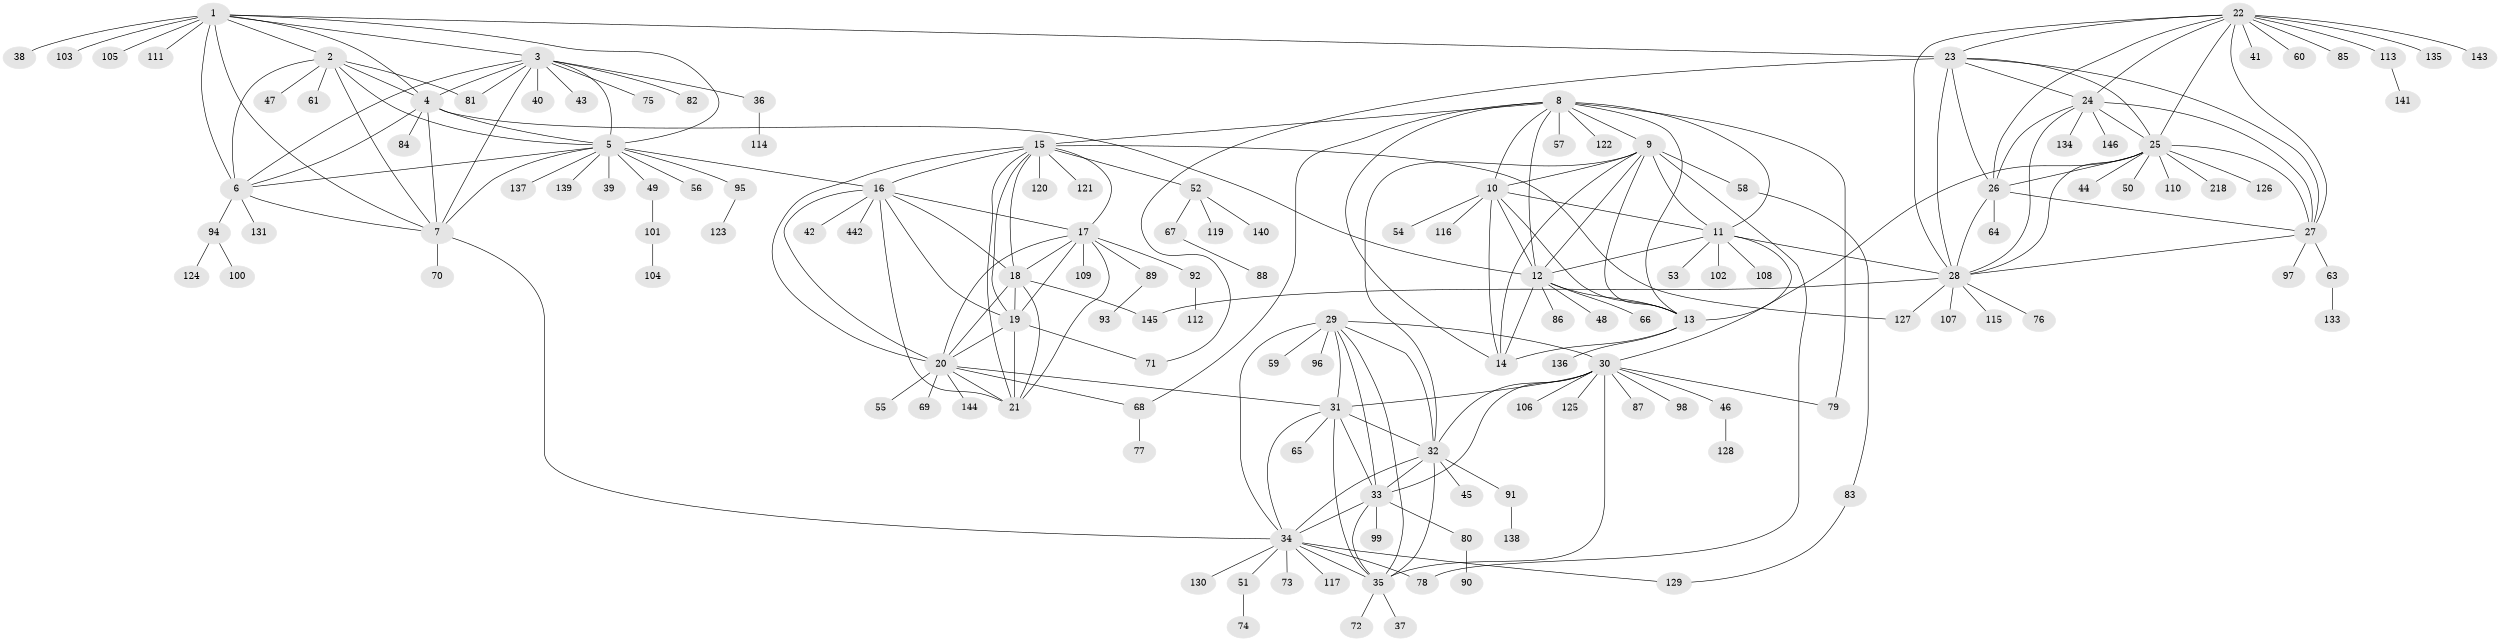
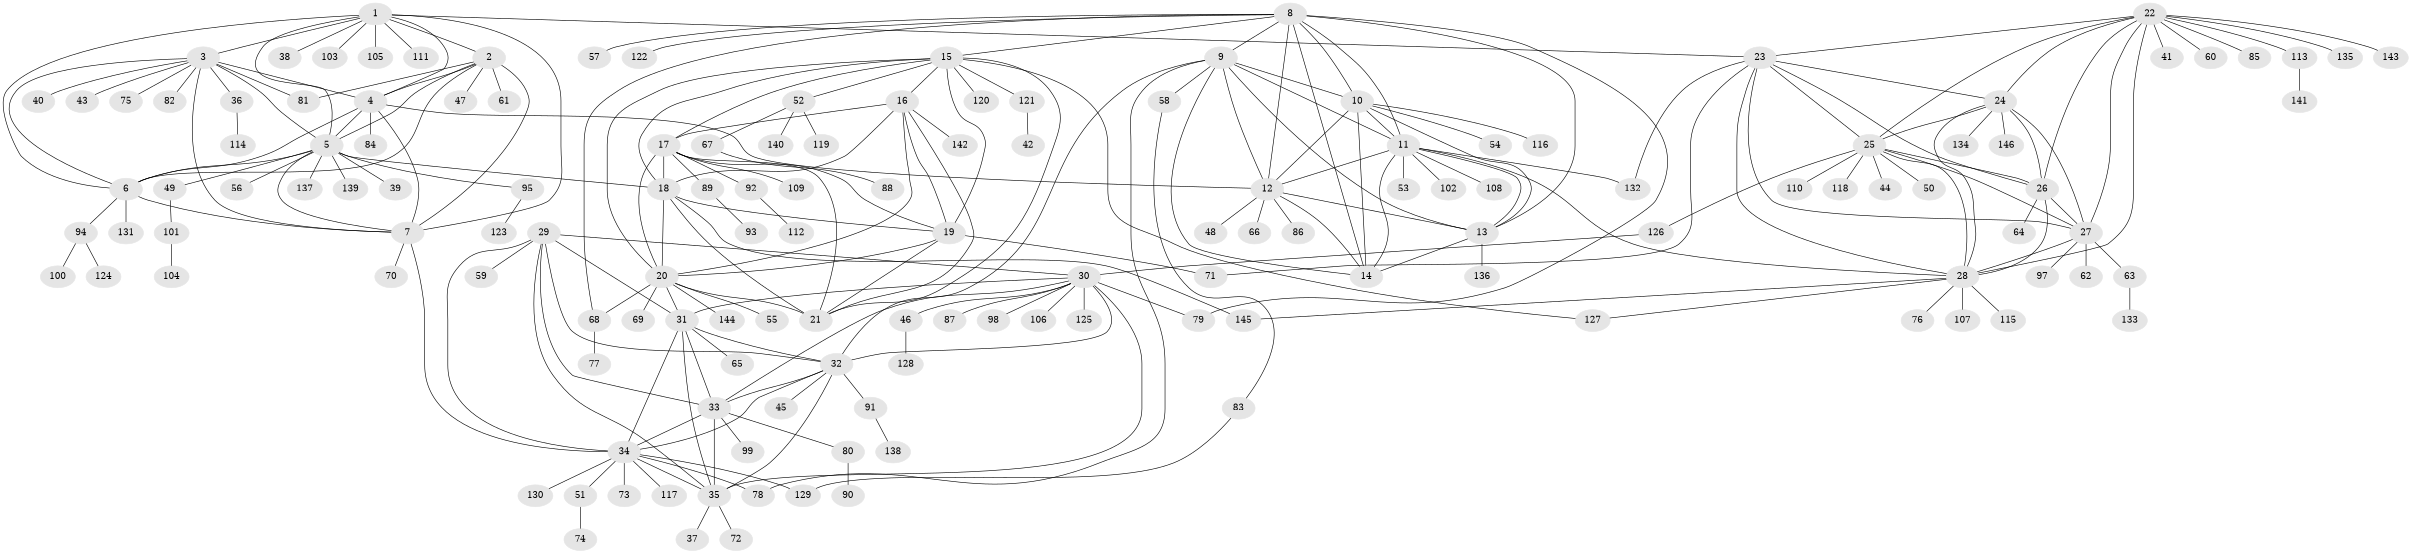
(744, 167) -> (493, 172)
none -> (1633, 189)
(2219, 189) -> (1840, 189)
none -> (1383, 208)
(844, 211) -> (1028, 124)
(855, 233) -> (960, 145)
(1875, 234) -> (1369, 253)
none -> (2086, 277)
(1318, 364) -> none
